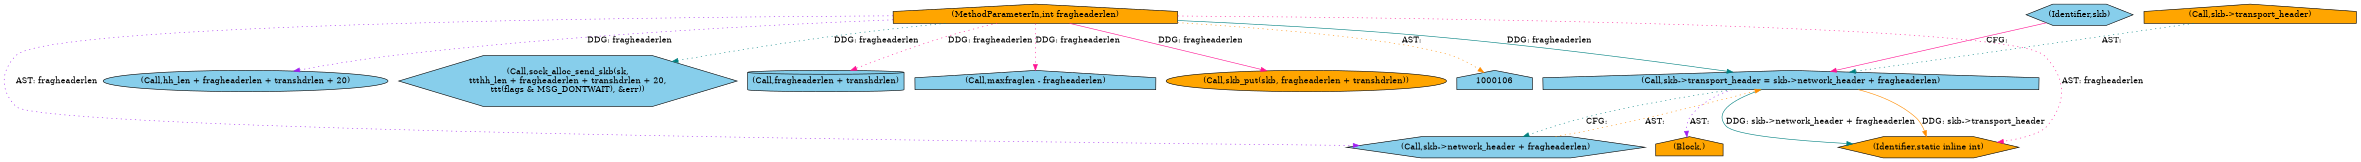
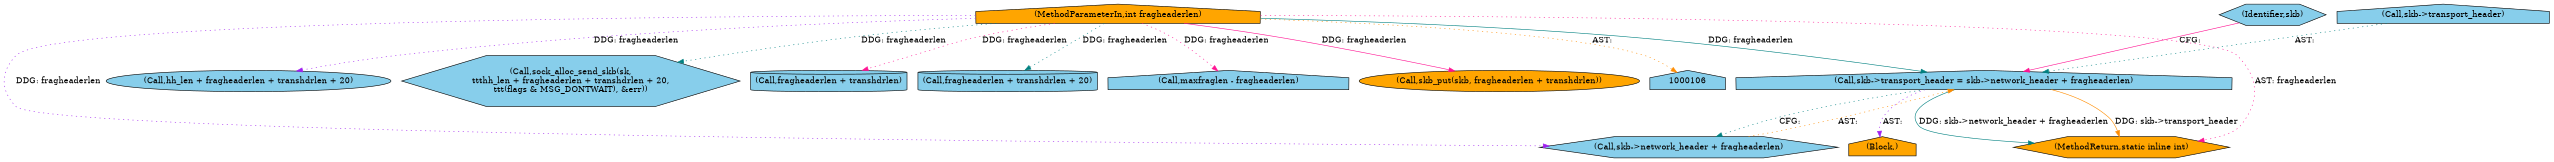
(2250, 15) -> (2443, 15)
(57, 81) -> (58, 81)
none -> (1008, 81)
(1928, 147) -> (2122, 147)
